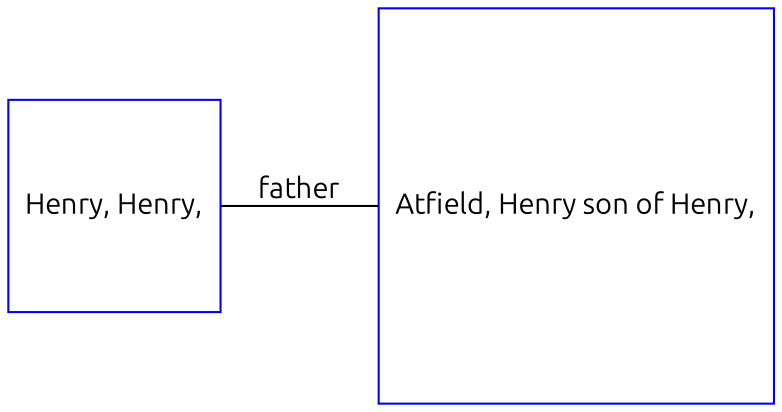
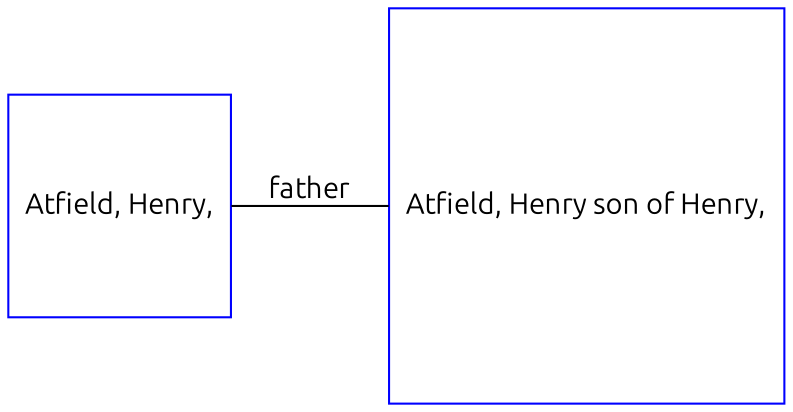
(114, 206) -> (120, 206)
